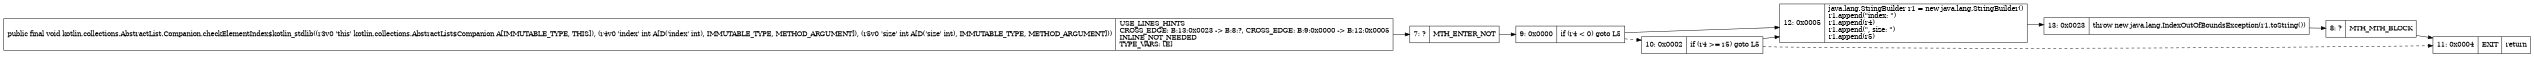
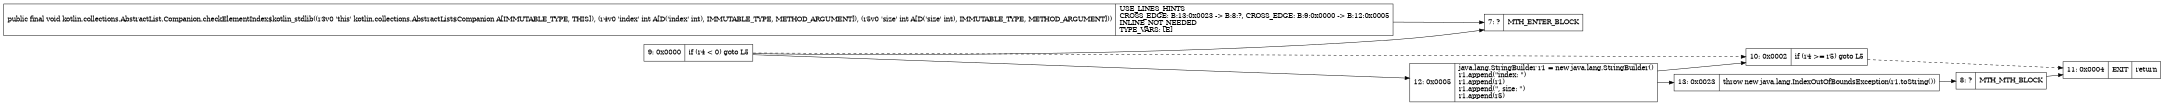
(1852, 23) -> (1482, 82)
(1464, 34) -> (1543, 22)
(1505, 34) -> (1135, 51)
(1769, 38) -> (1699, 67)
